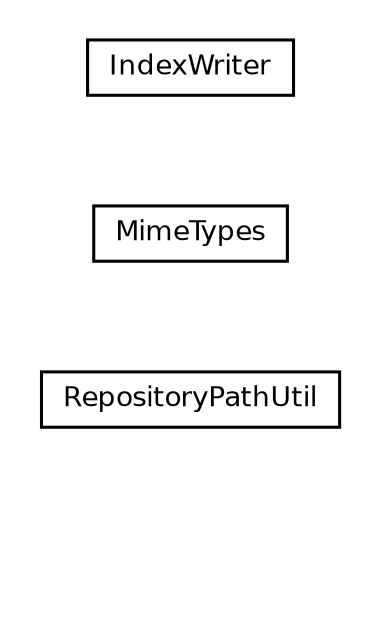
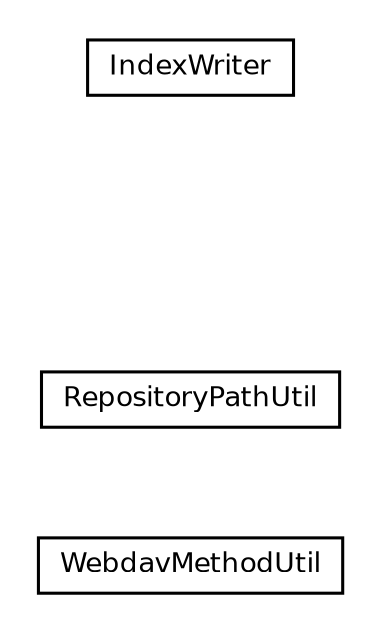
(189, 234) -> none
none -> (189, 566)
